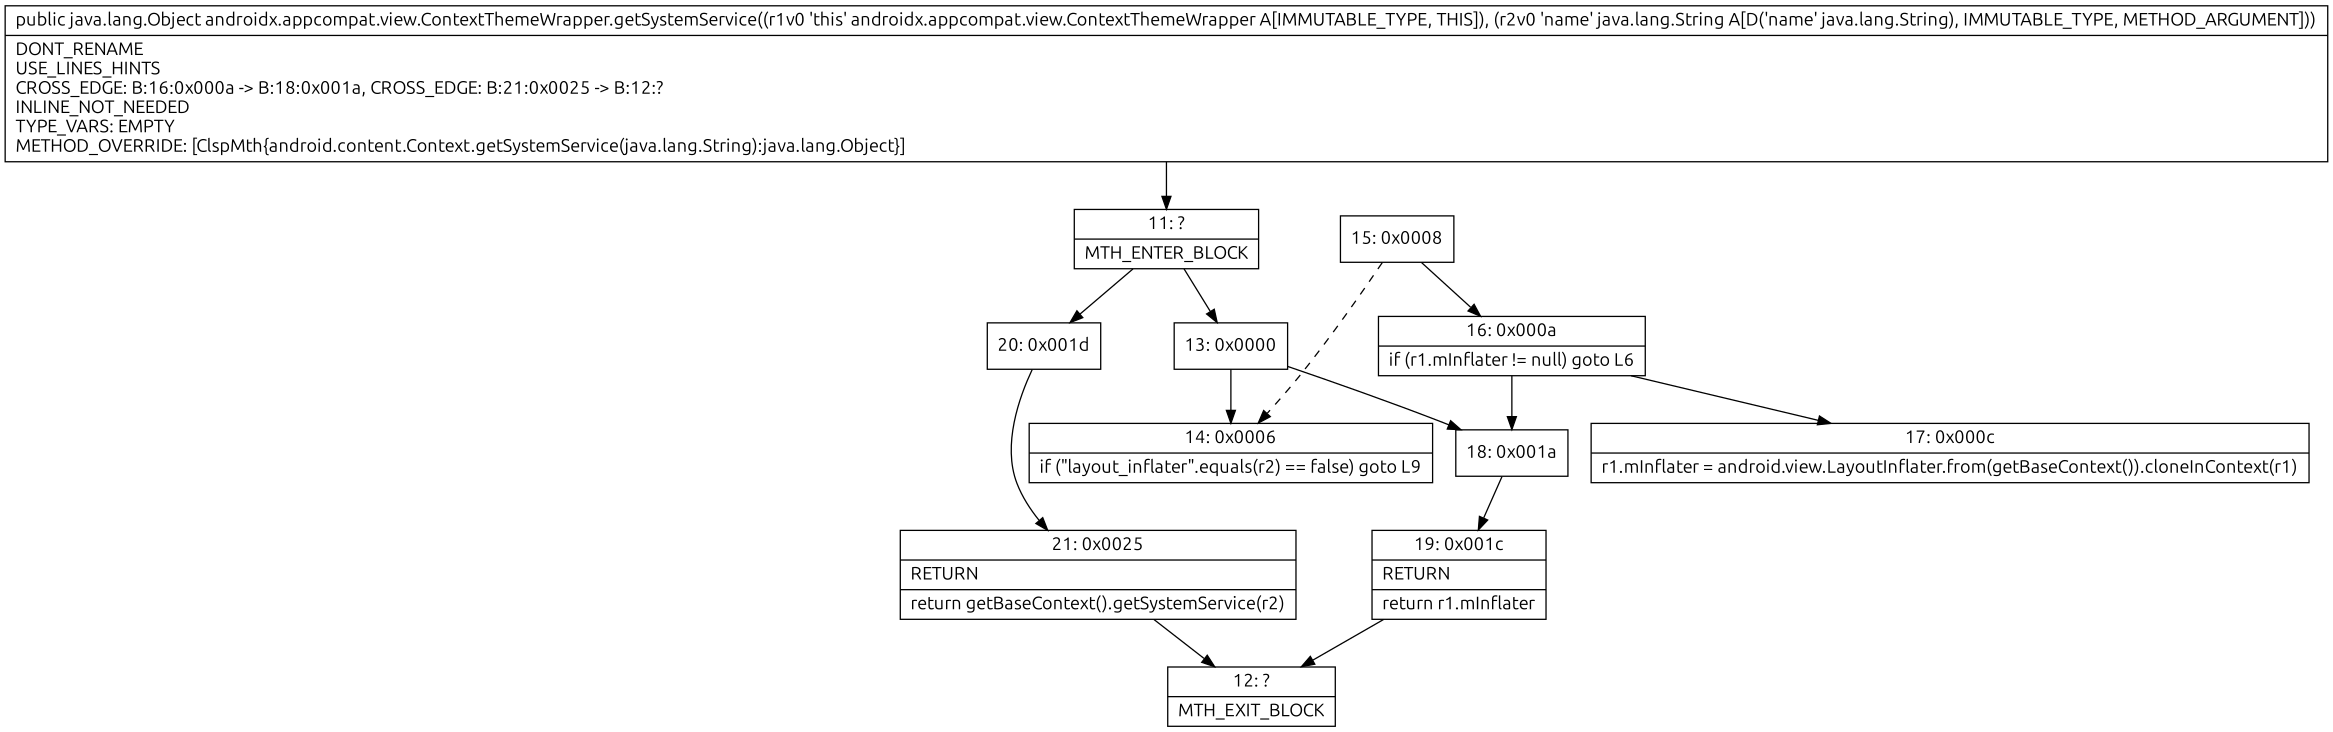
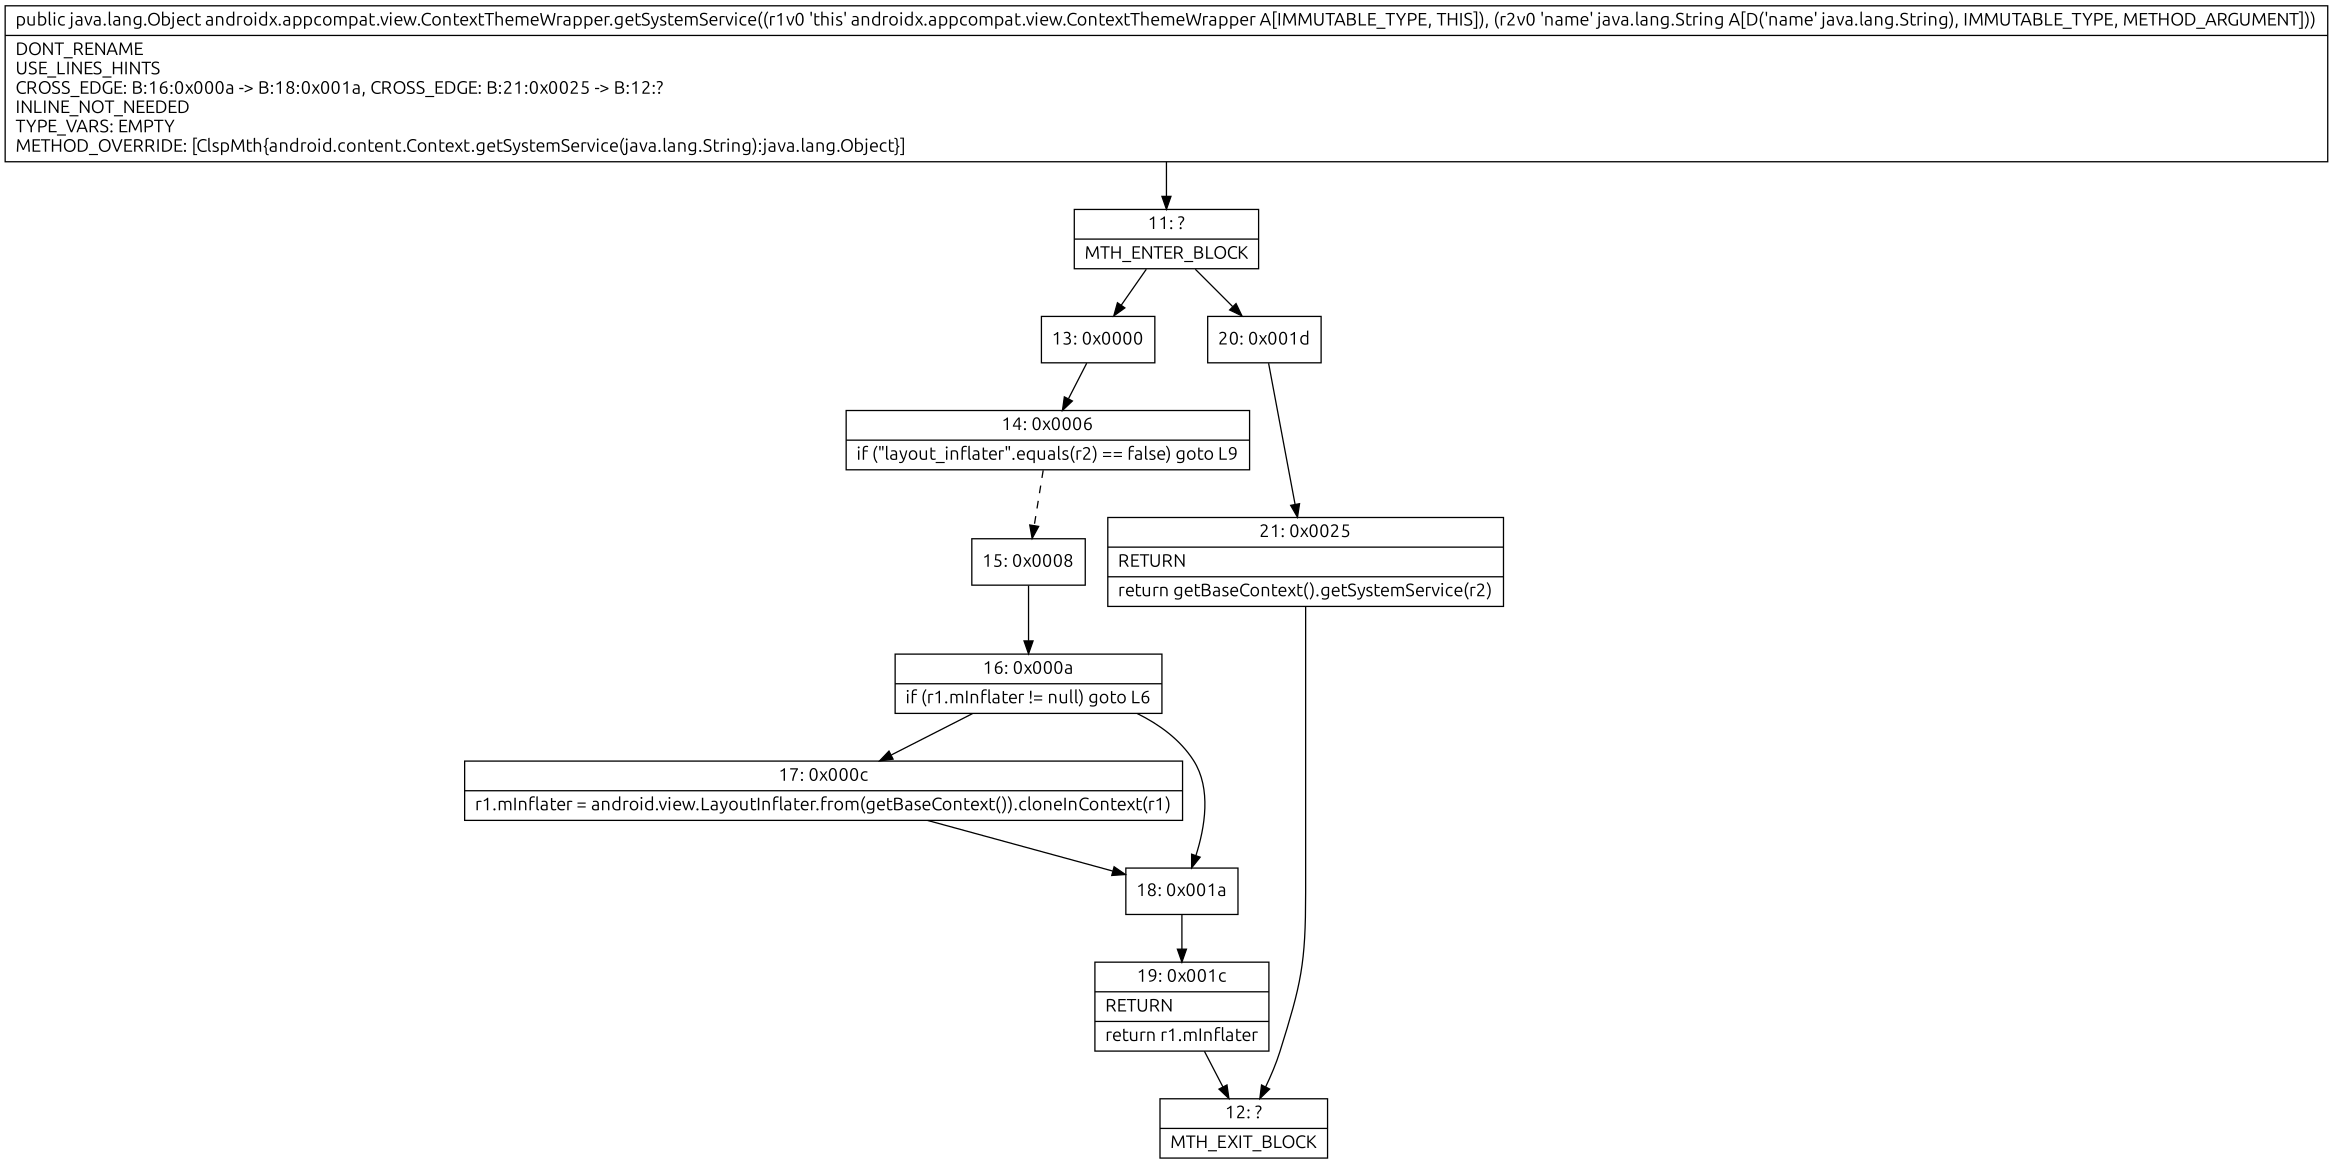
(1327, 340) -> (1039, 498)
(1369, 395) -> (1020, 846)
